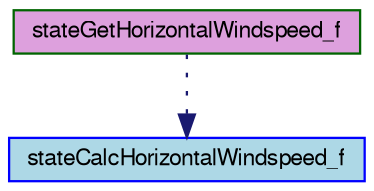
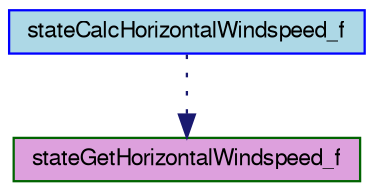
(187, 84) -> (187, 84)
